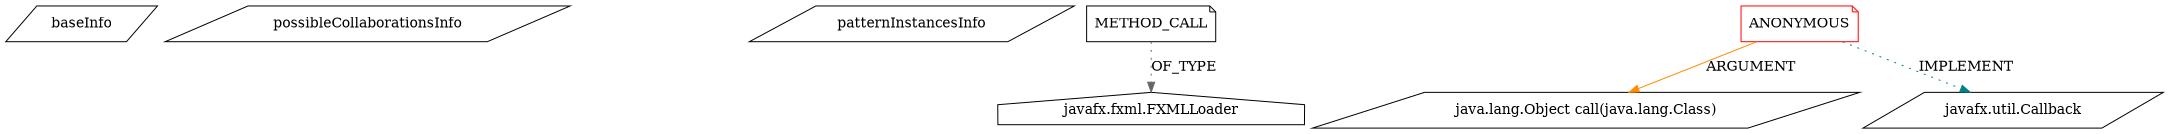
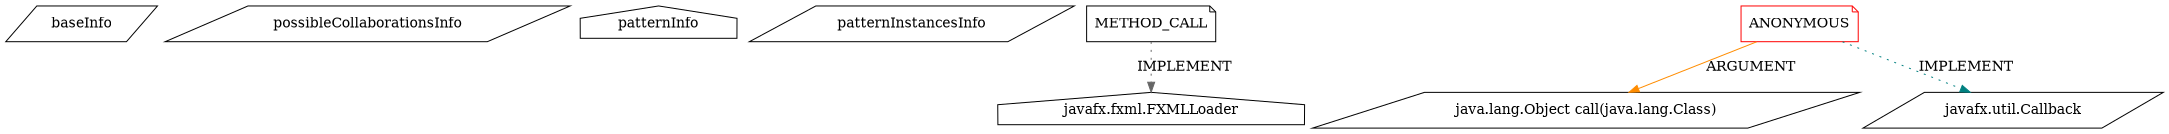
none -> (659, 24)
(1184, 67) -> (1184, 67)
